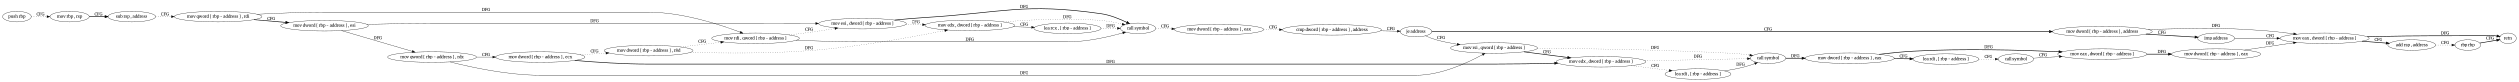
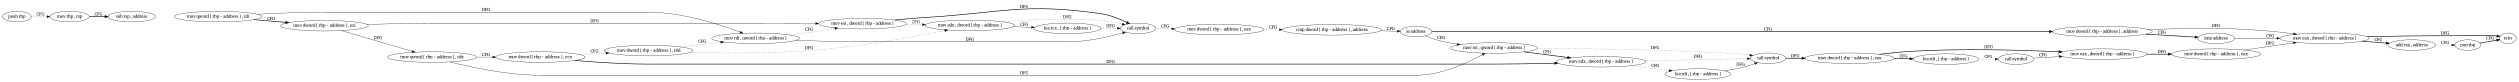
(163, 17) -> none
(2468, 45) -> (2468, 45)
